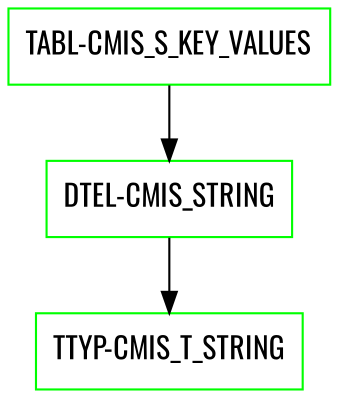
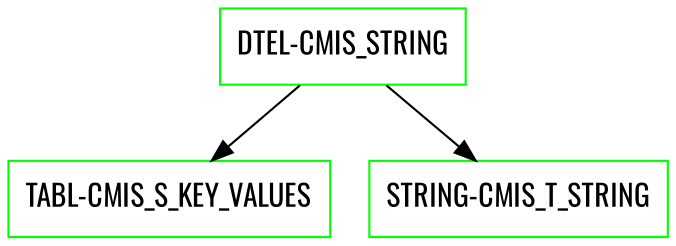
(169, 112) -> (264, 116)
(169, 351) -> (519, 199)
